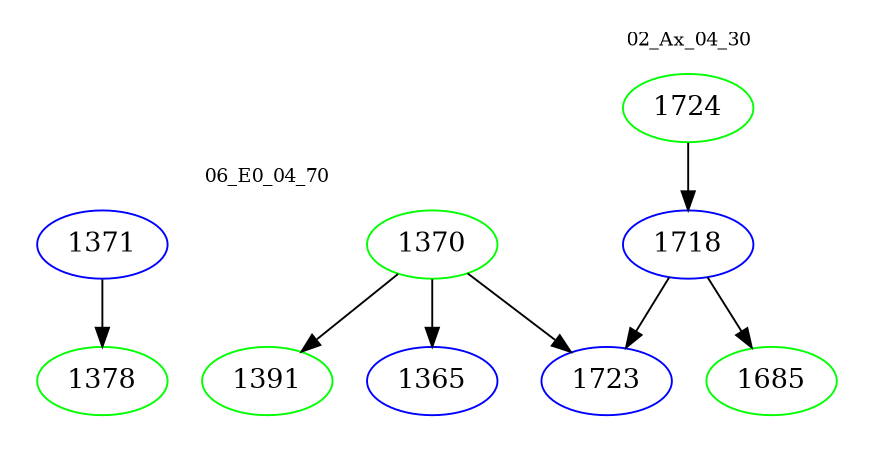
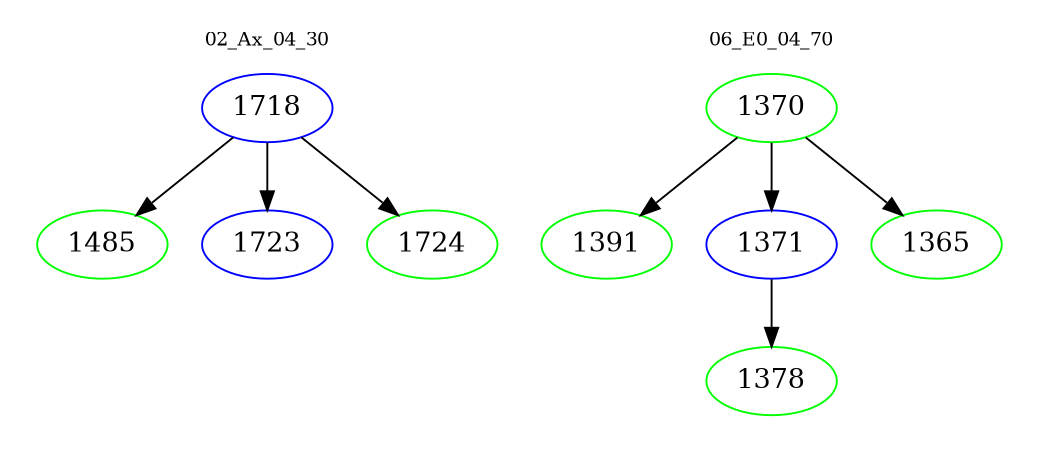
(688, 167) -> (342, 170)
(500, 298) -> (772, 167)
(432, 381) -> (937, 245)
(772, 381) -> (102, 245)
